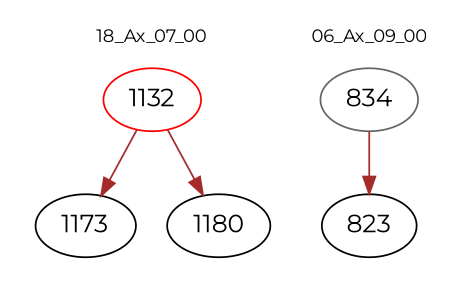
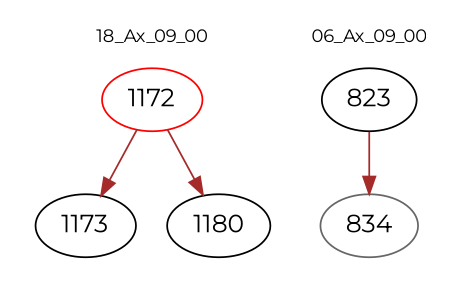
(152, 38) -> (152, 38)
(152, 100) -> (152, 100)
(369, 154) -> (369, 154)
